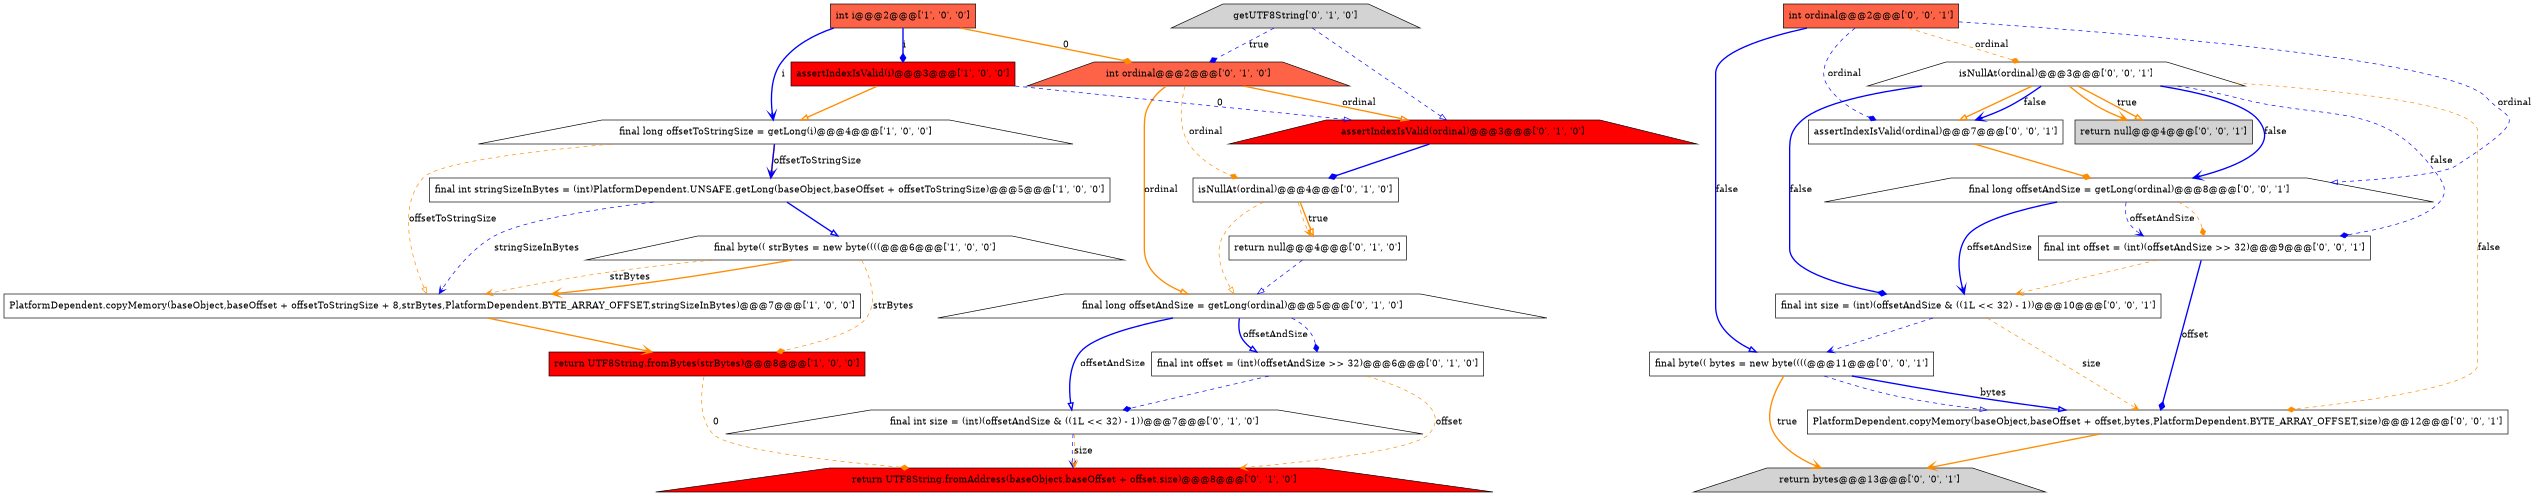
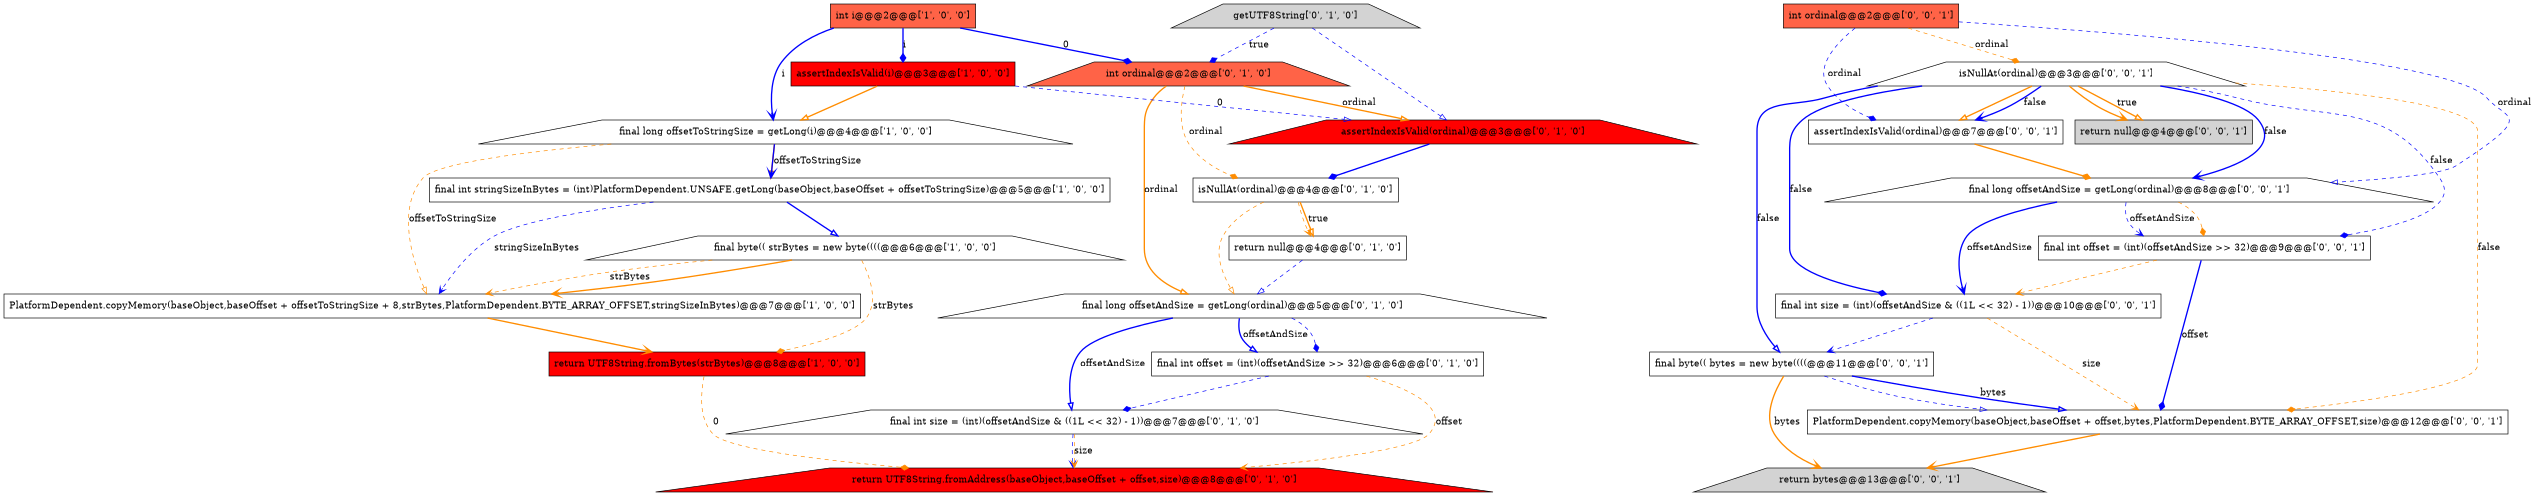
(1042, 44) -> (1042, 44)
(1716, 166) -> (1757, 172)
(1788, 422) -> (1788, 422)
